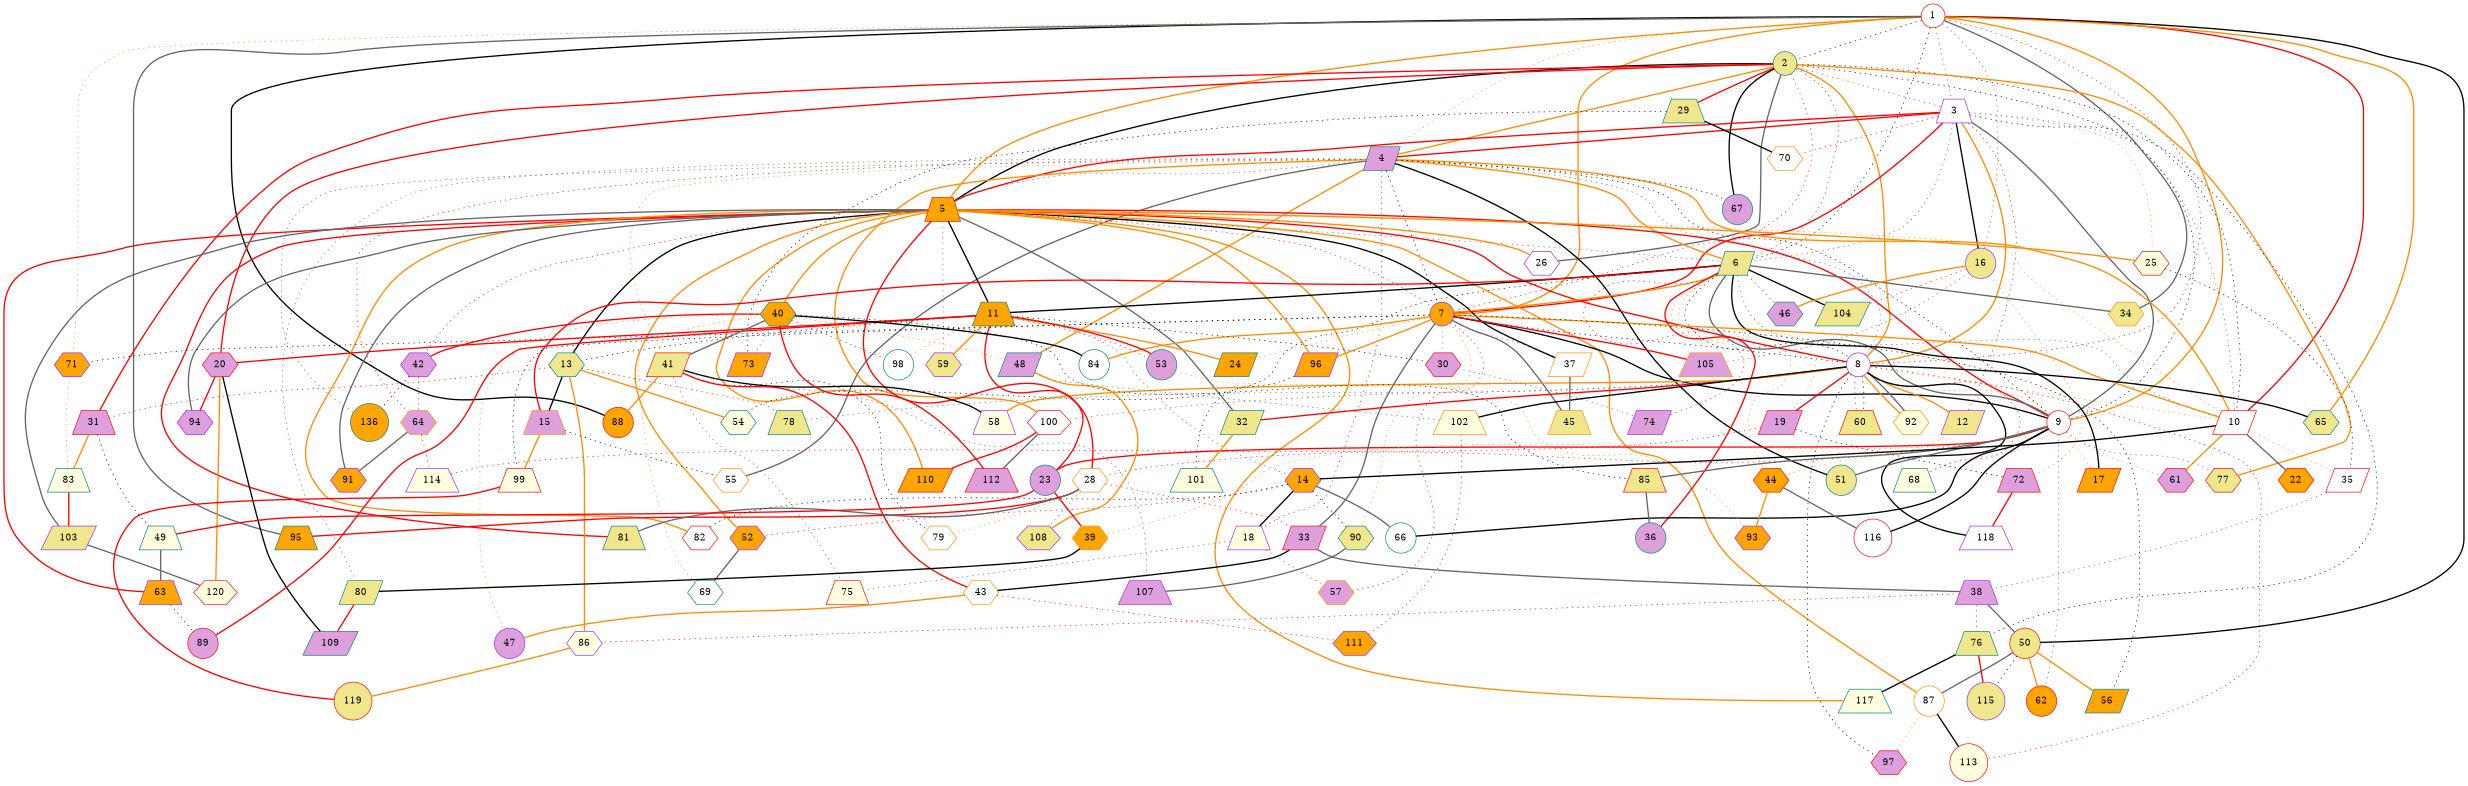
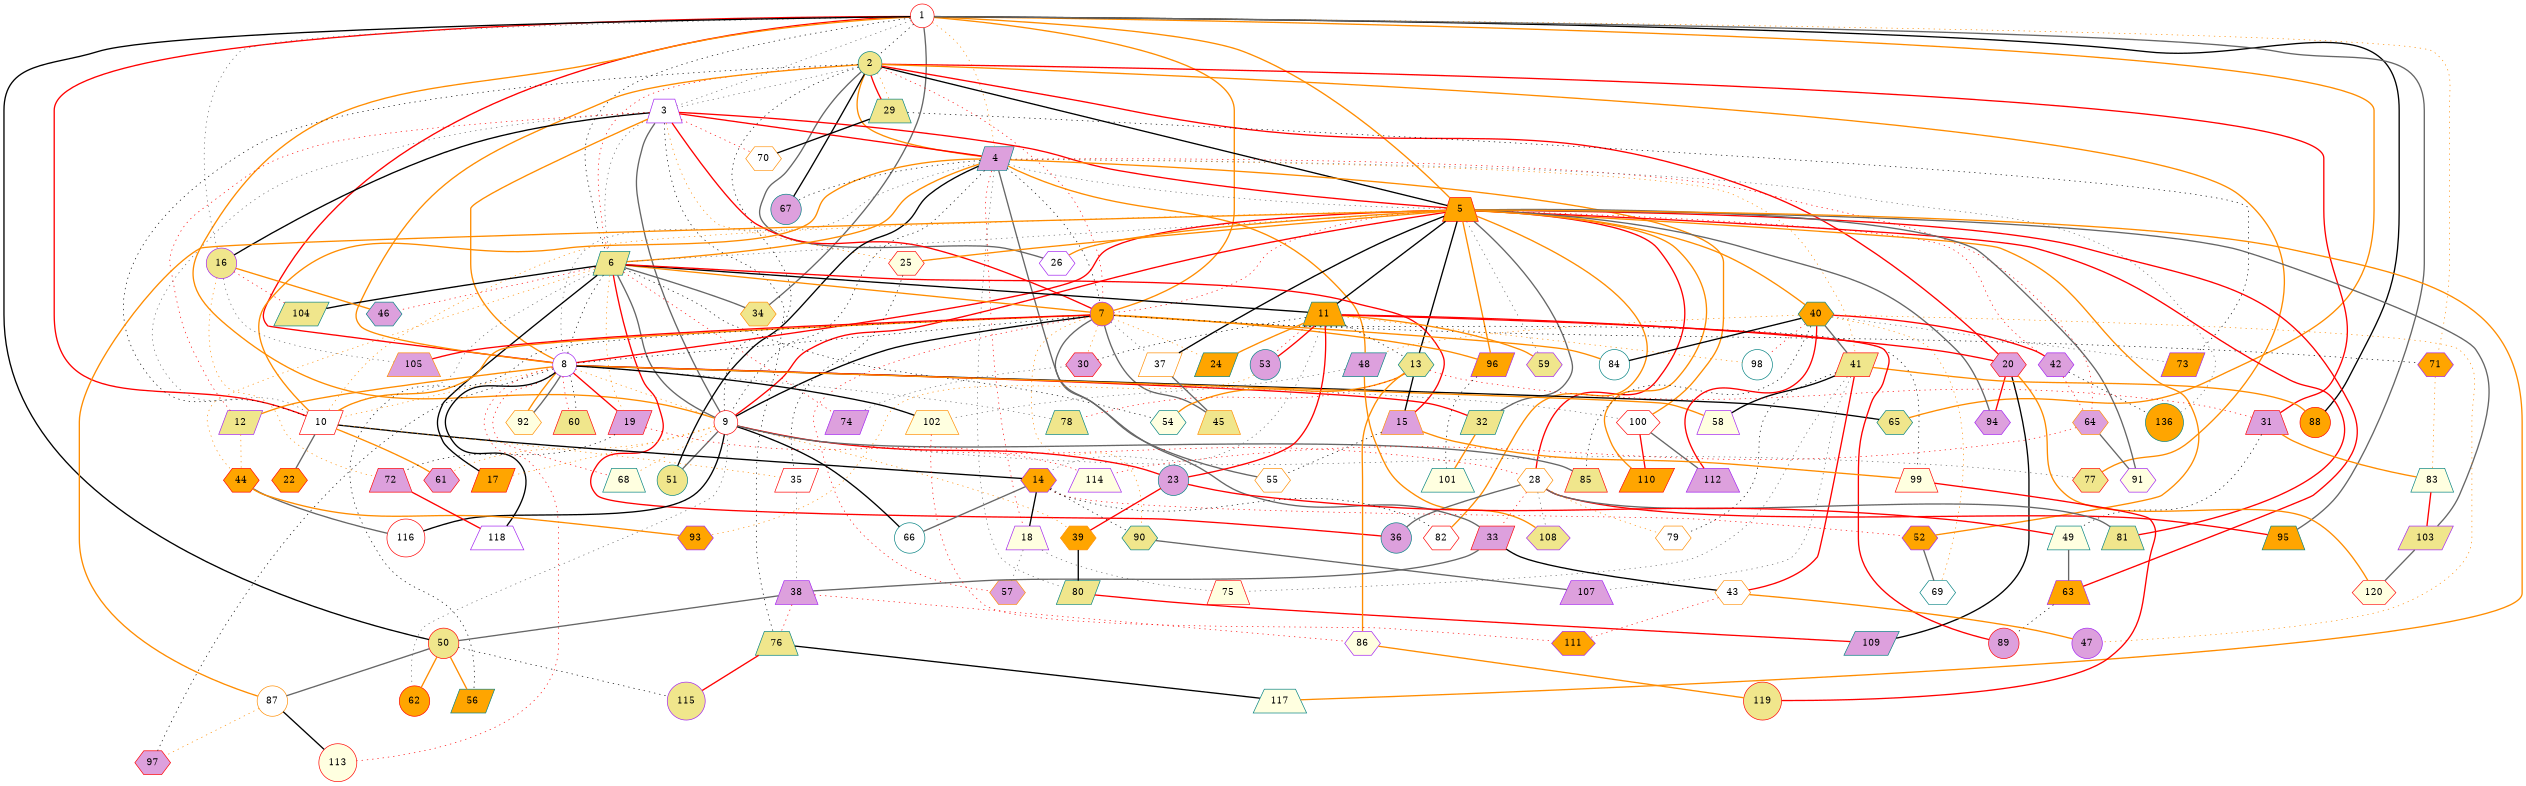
(2199, 213) -> (409, 149)
(348, 480) -> (2138, 480)
(992, 480) -> (1713, 480)
(1648, 508) -> (1462, 502)
